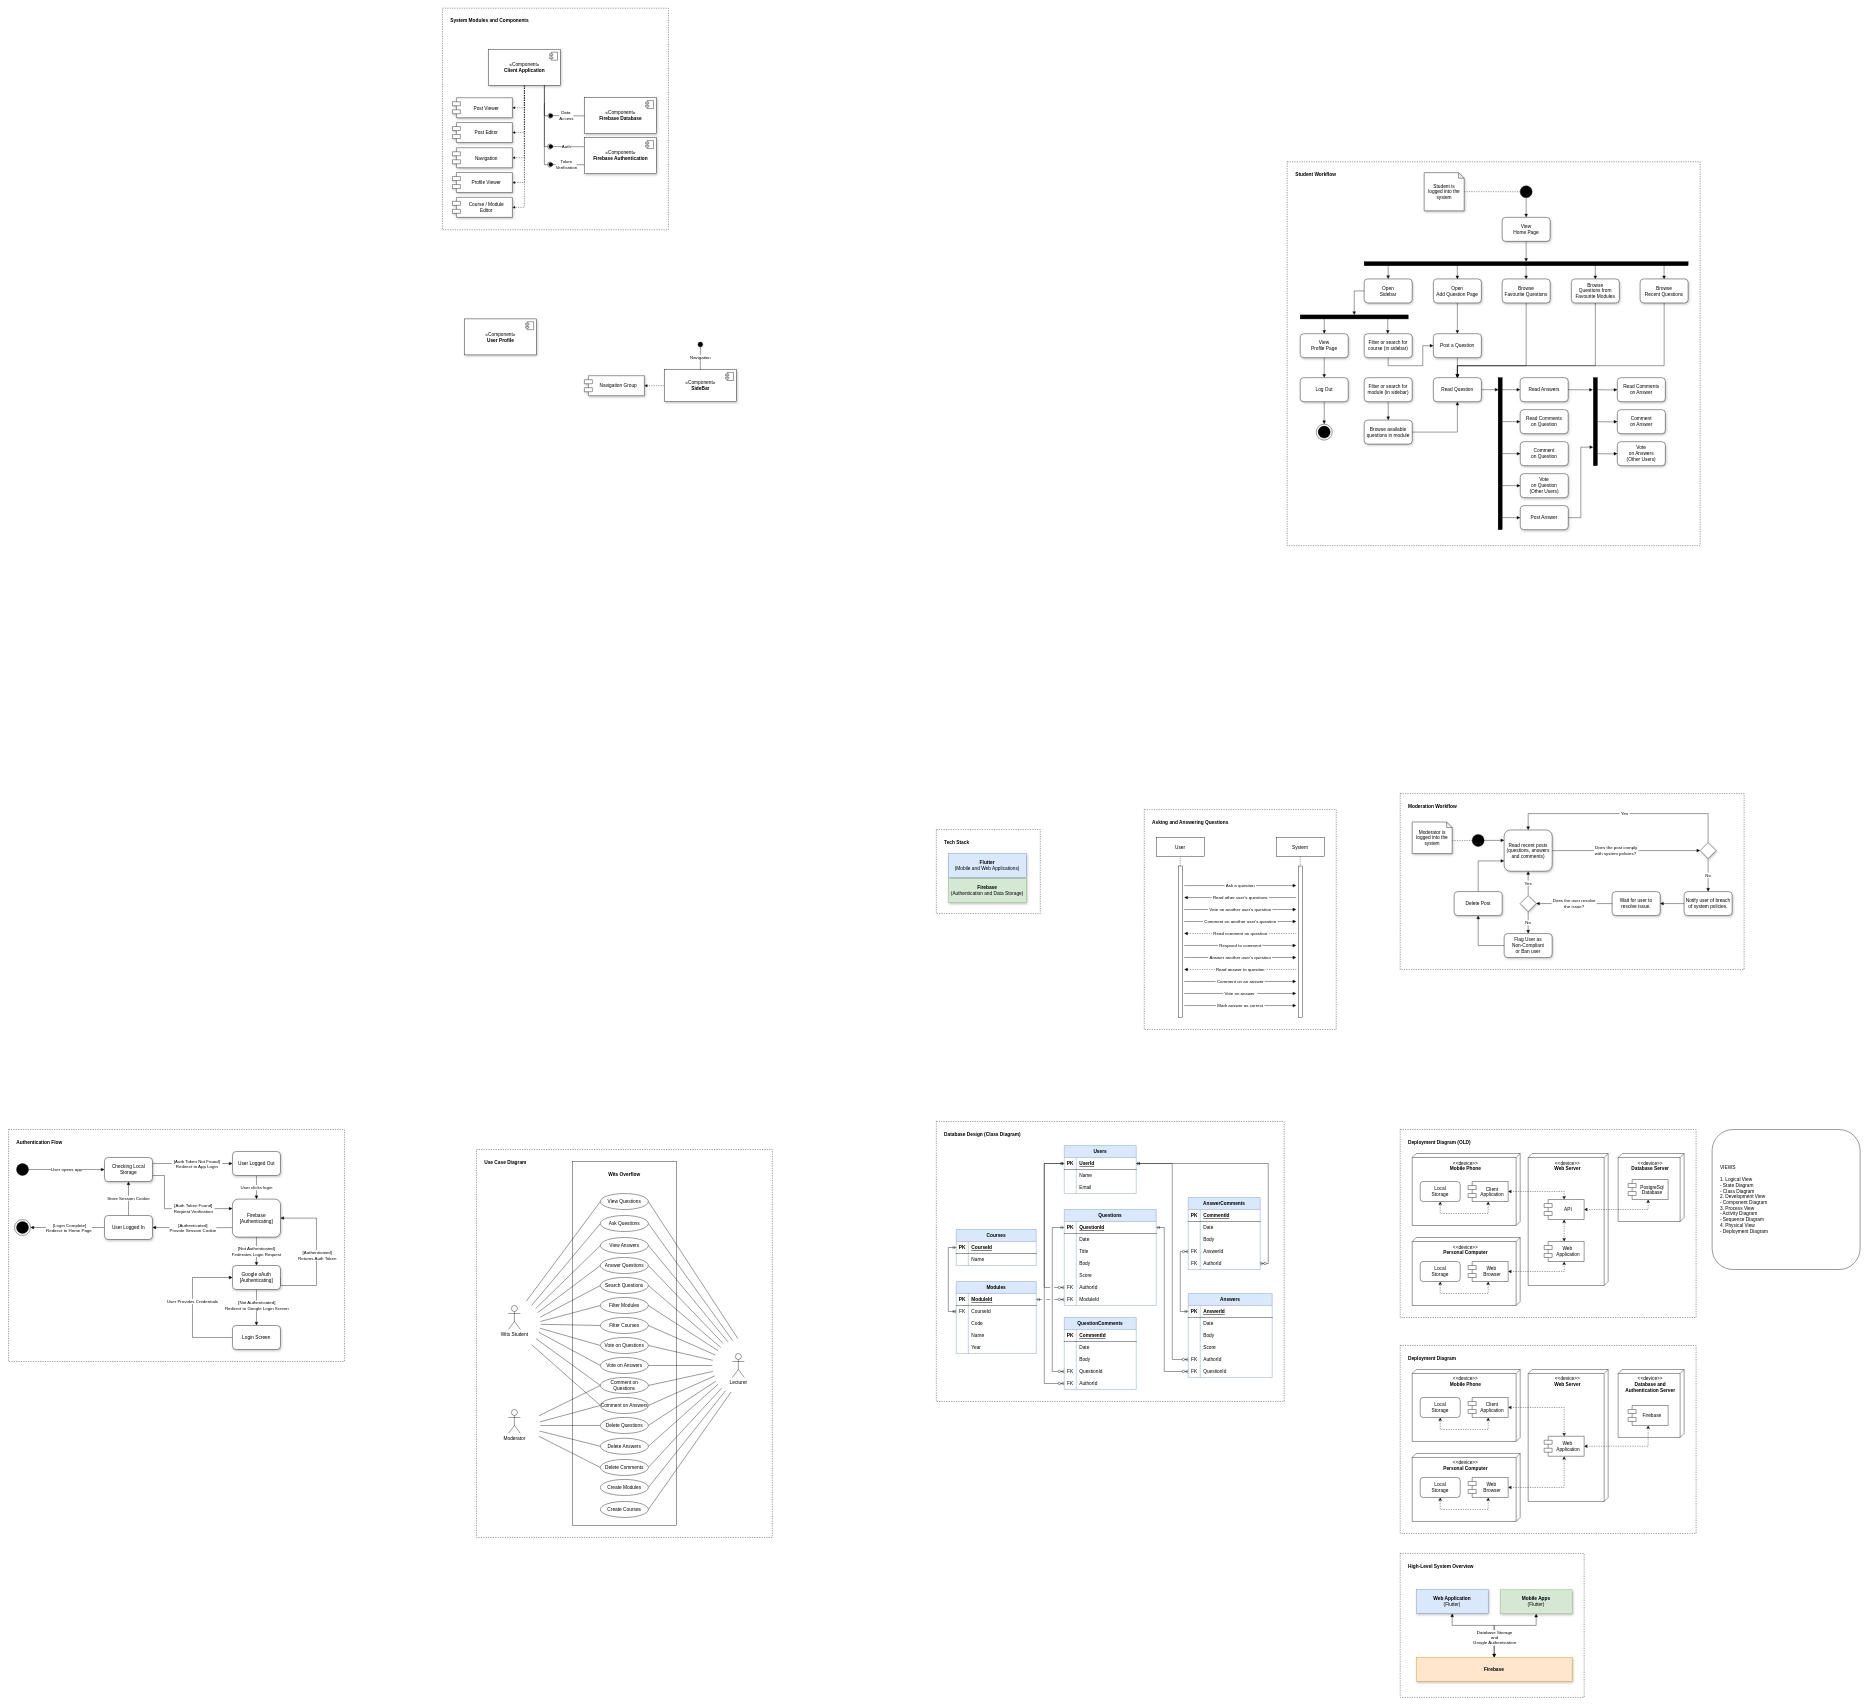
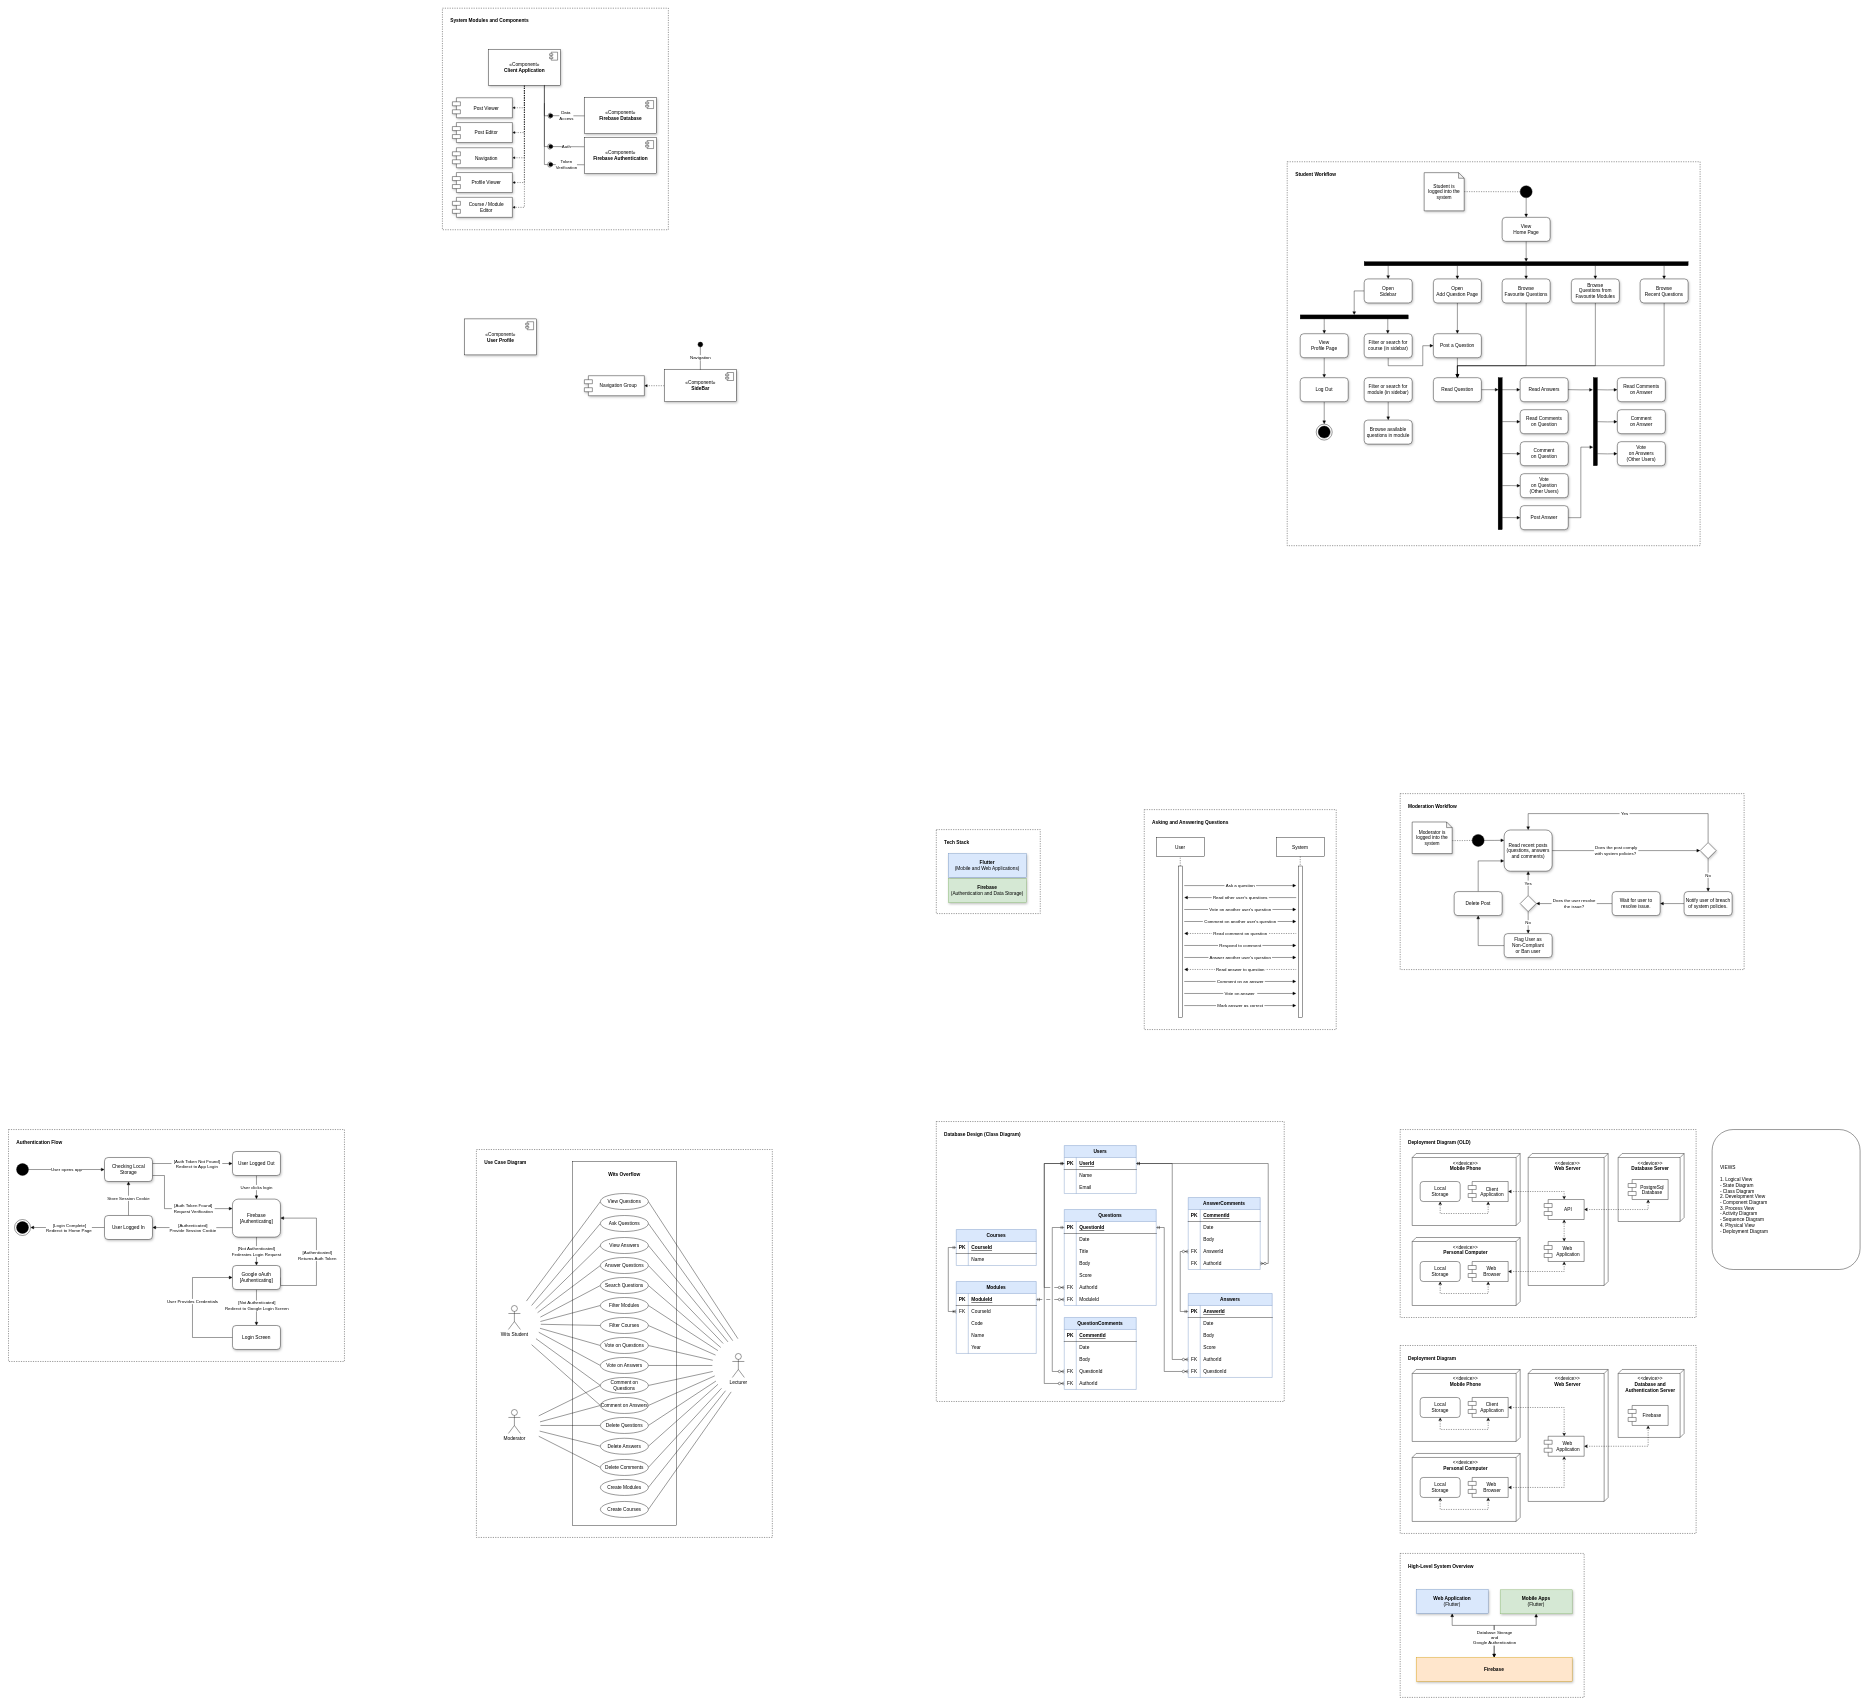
(1457, 406) -> none
